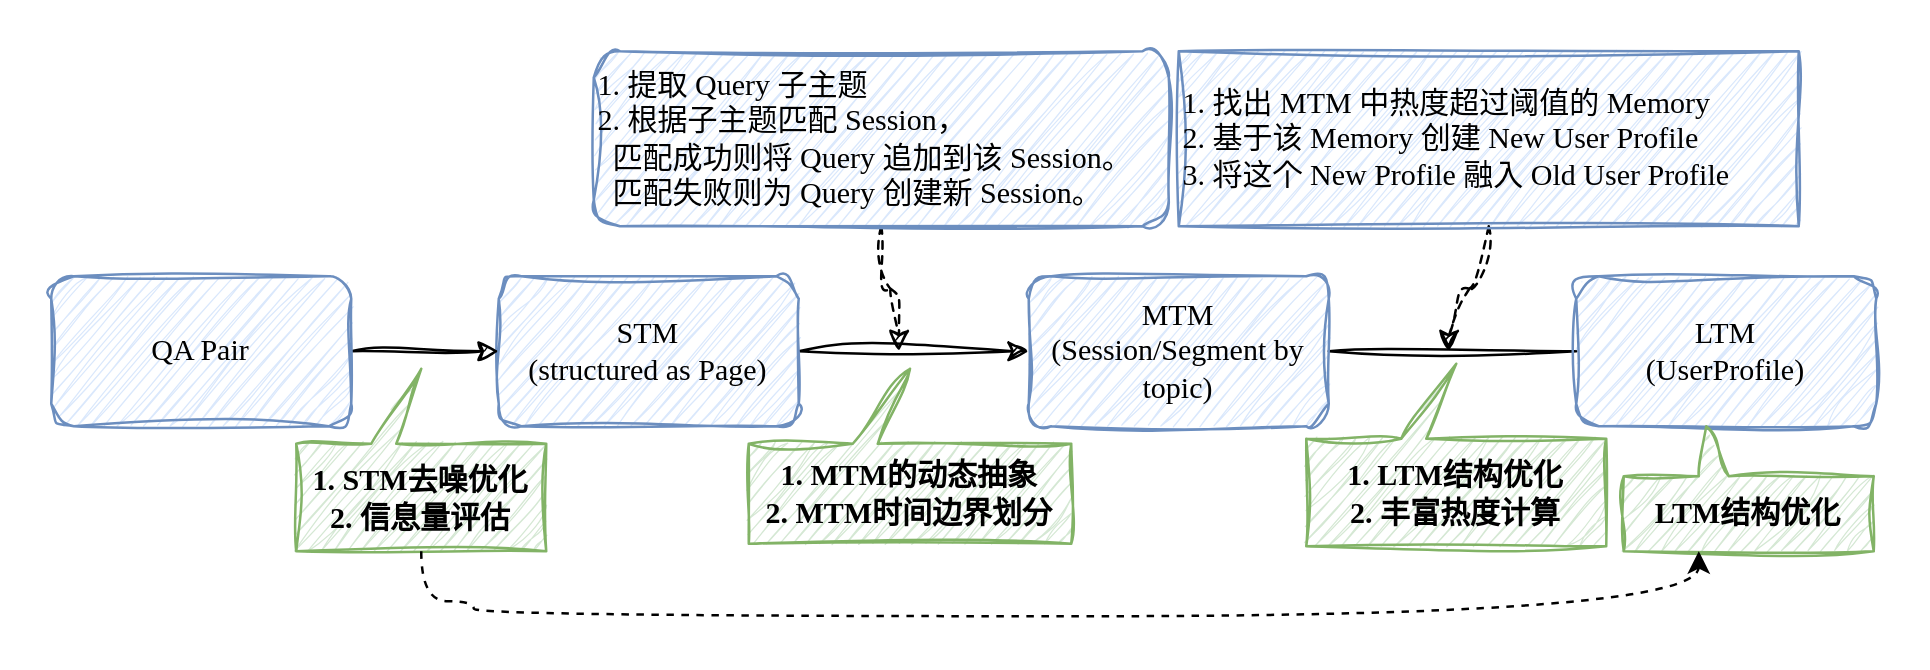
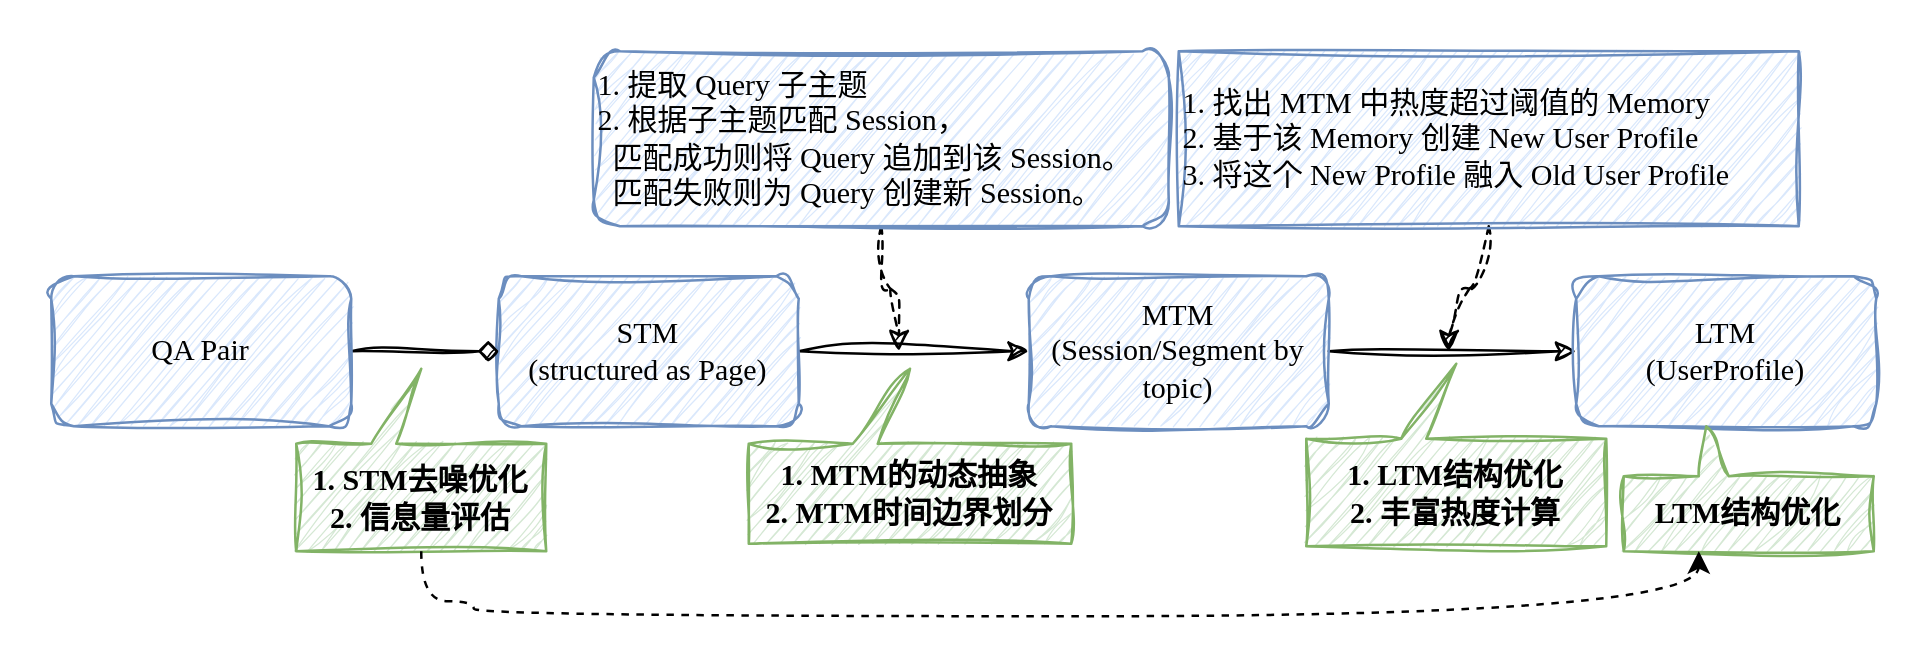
(481, 351) -> (471, 351)
(1558, 351) -> (1550, 351)
